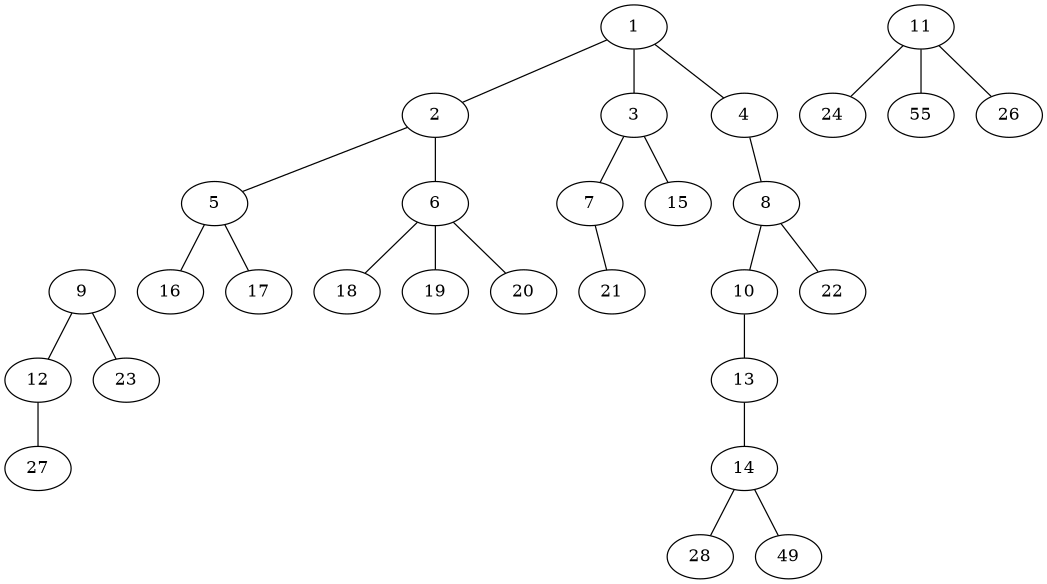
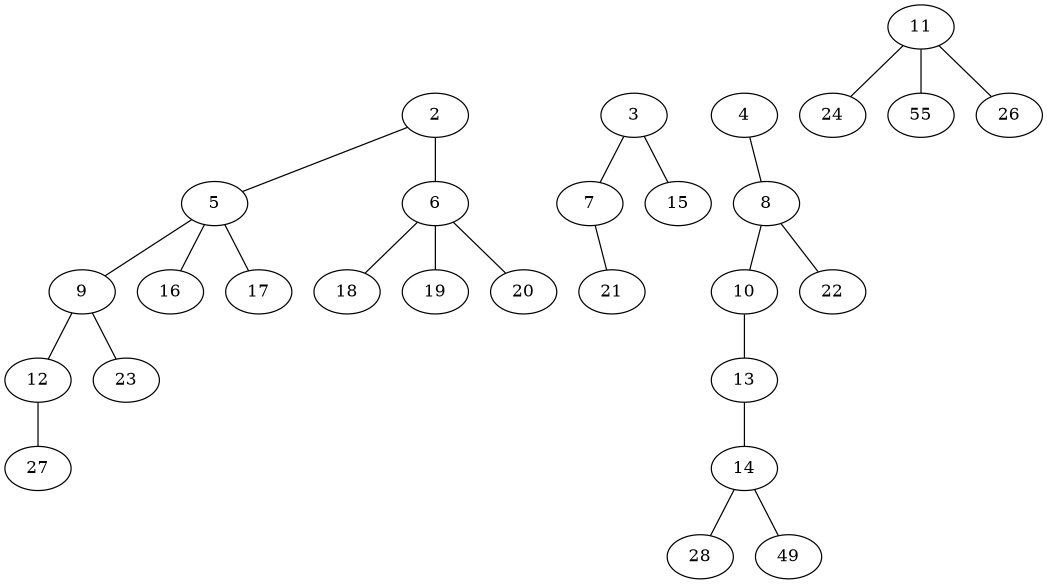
(634, 27) -> none
none -> (148, 248)
